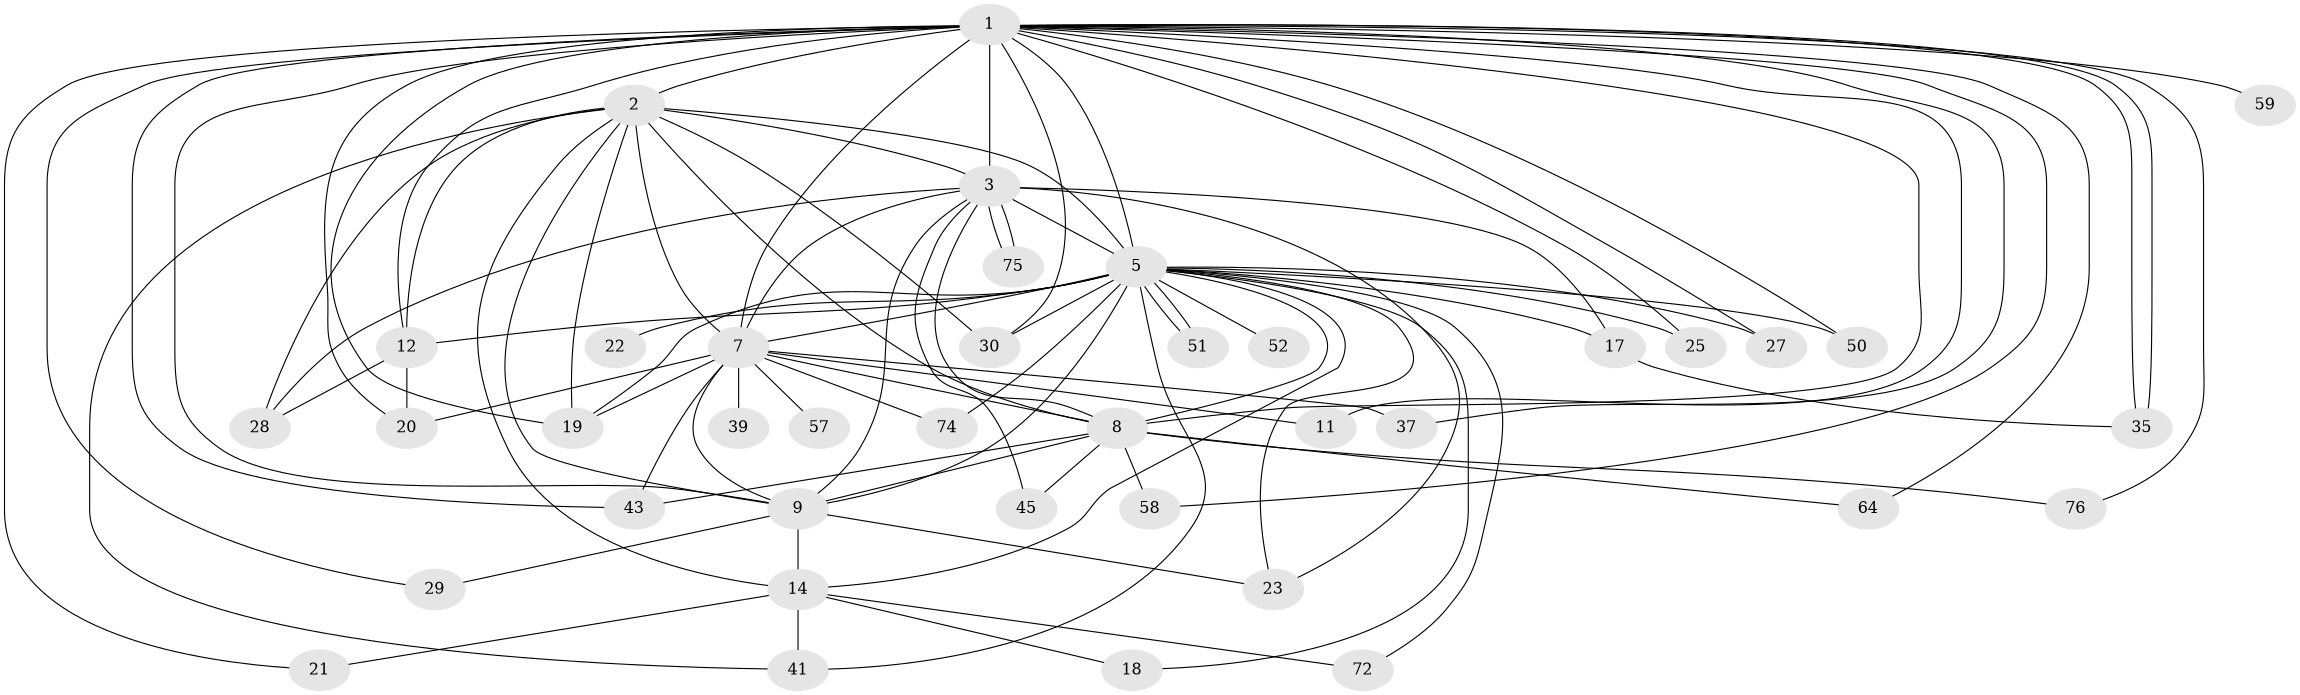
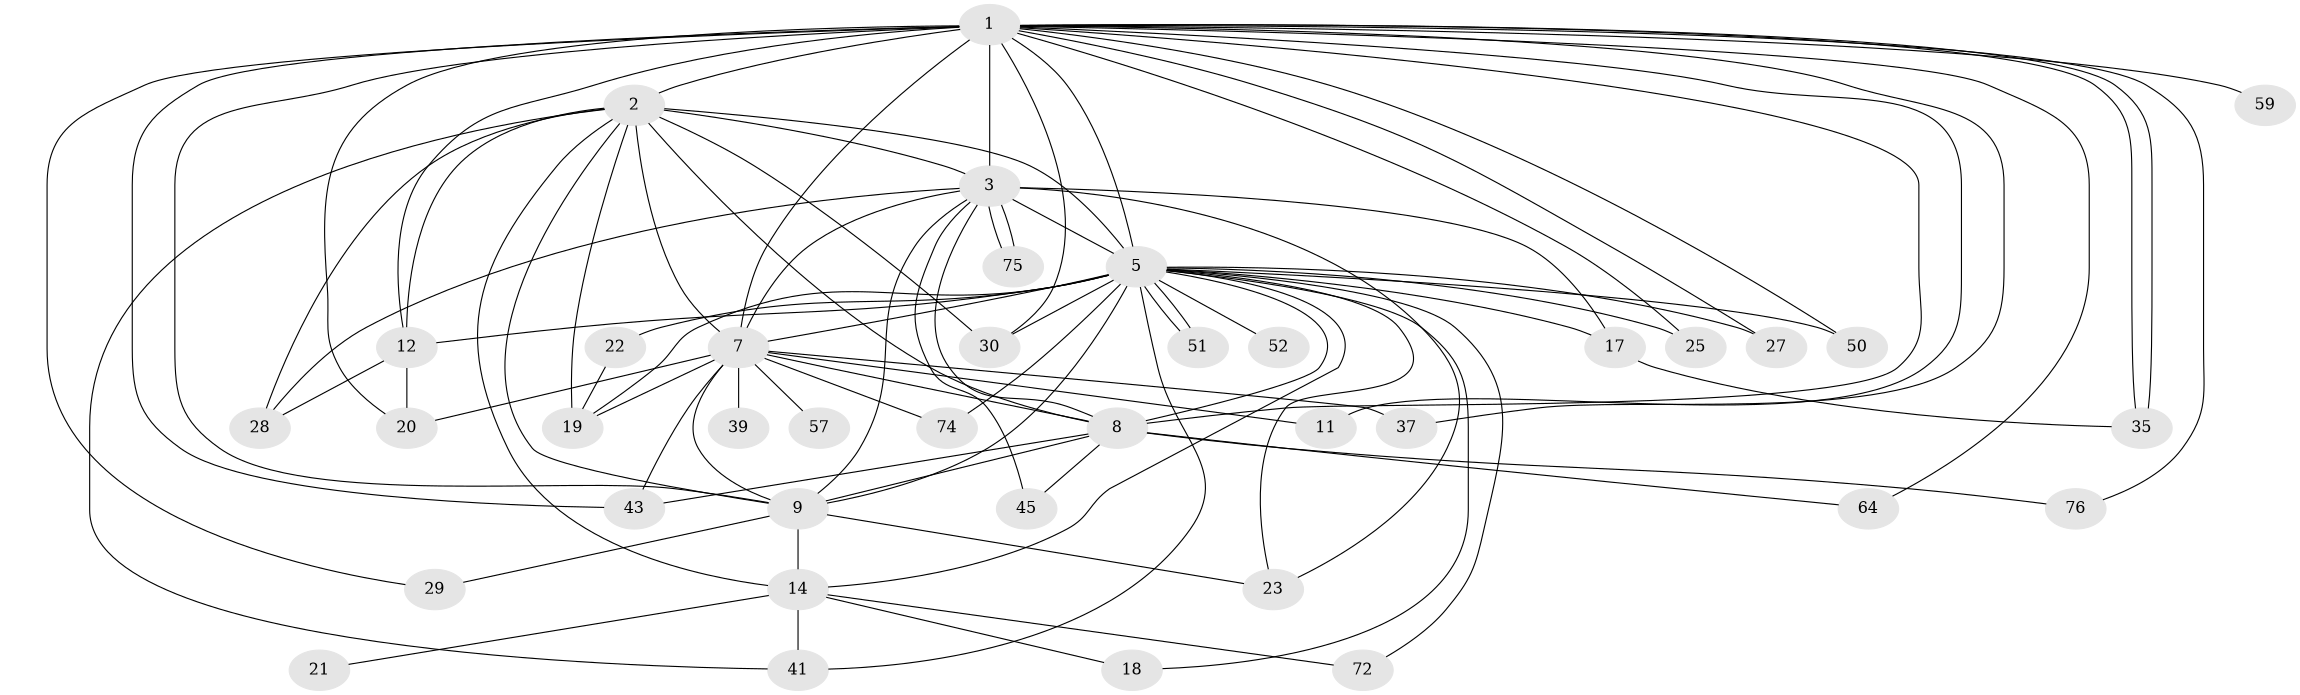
(111, 73) -> none
(453, 95) -> (593, 390)
(1150, 509) -> none
